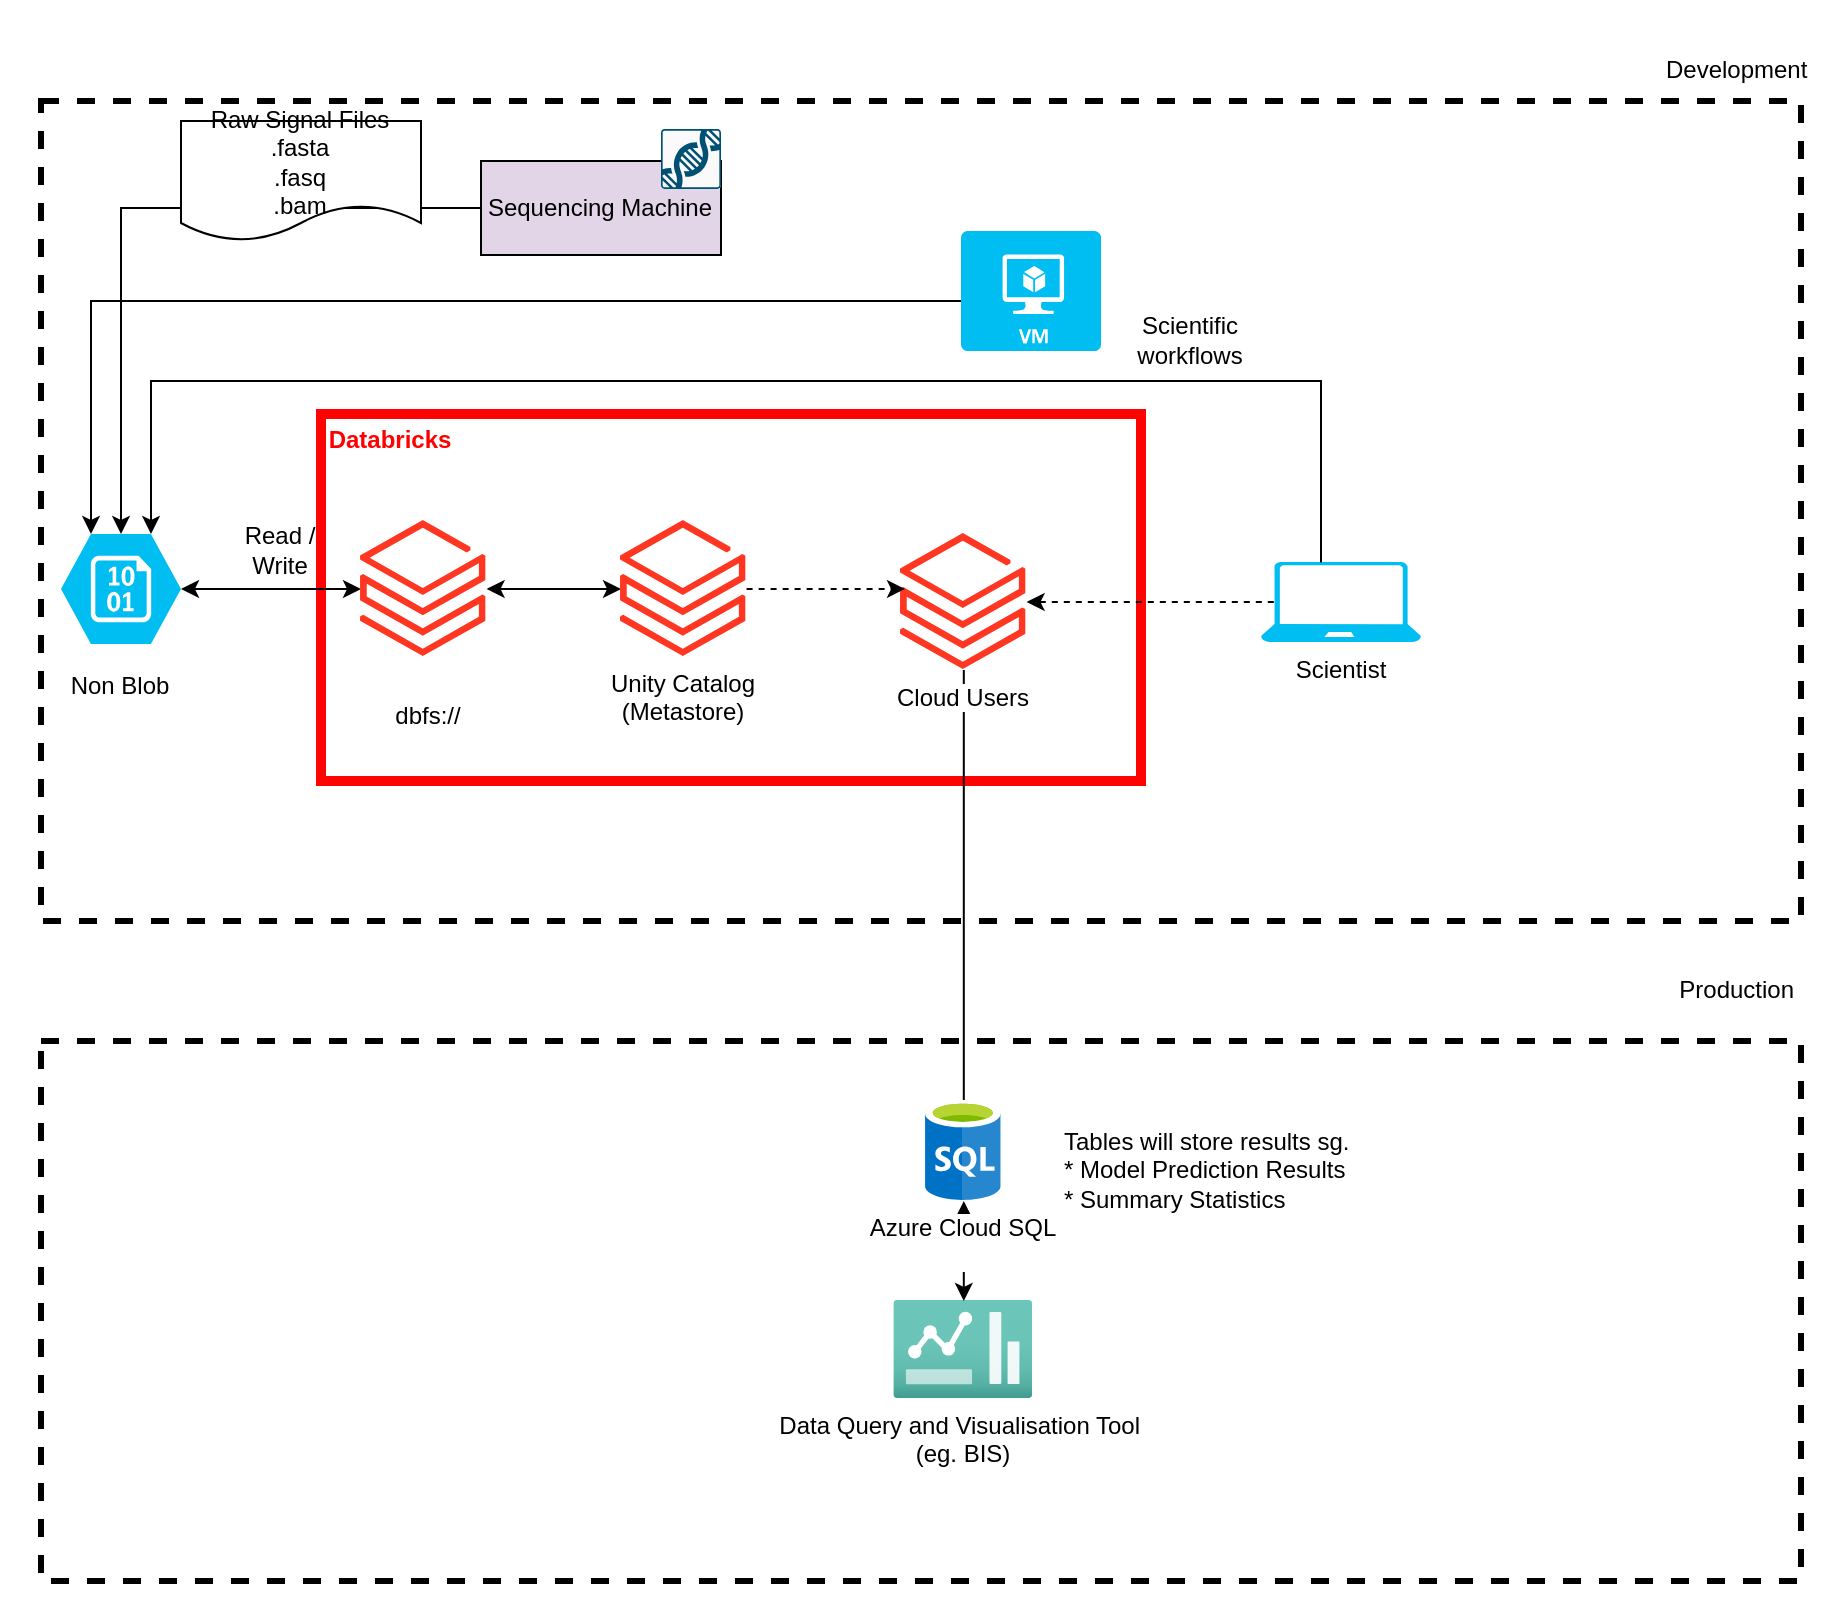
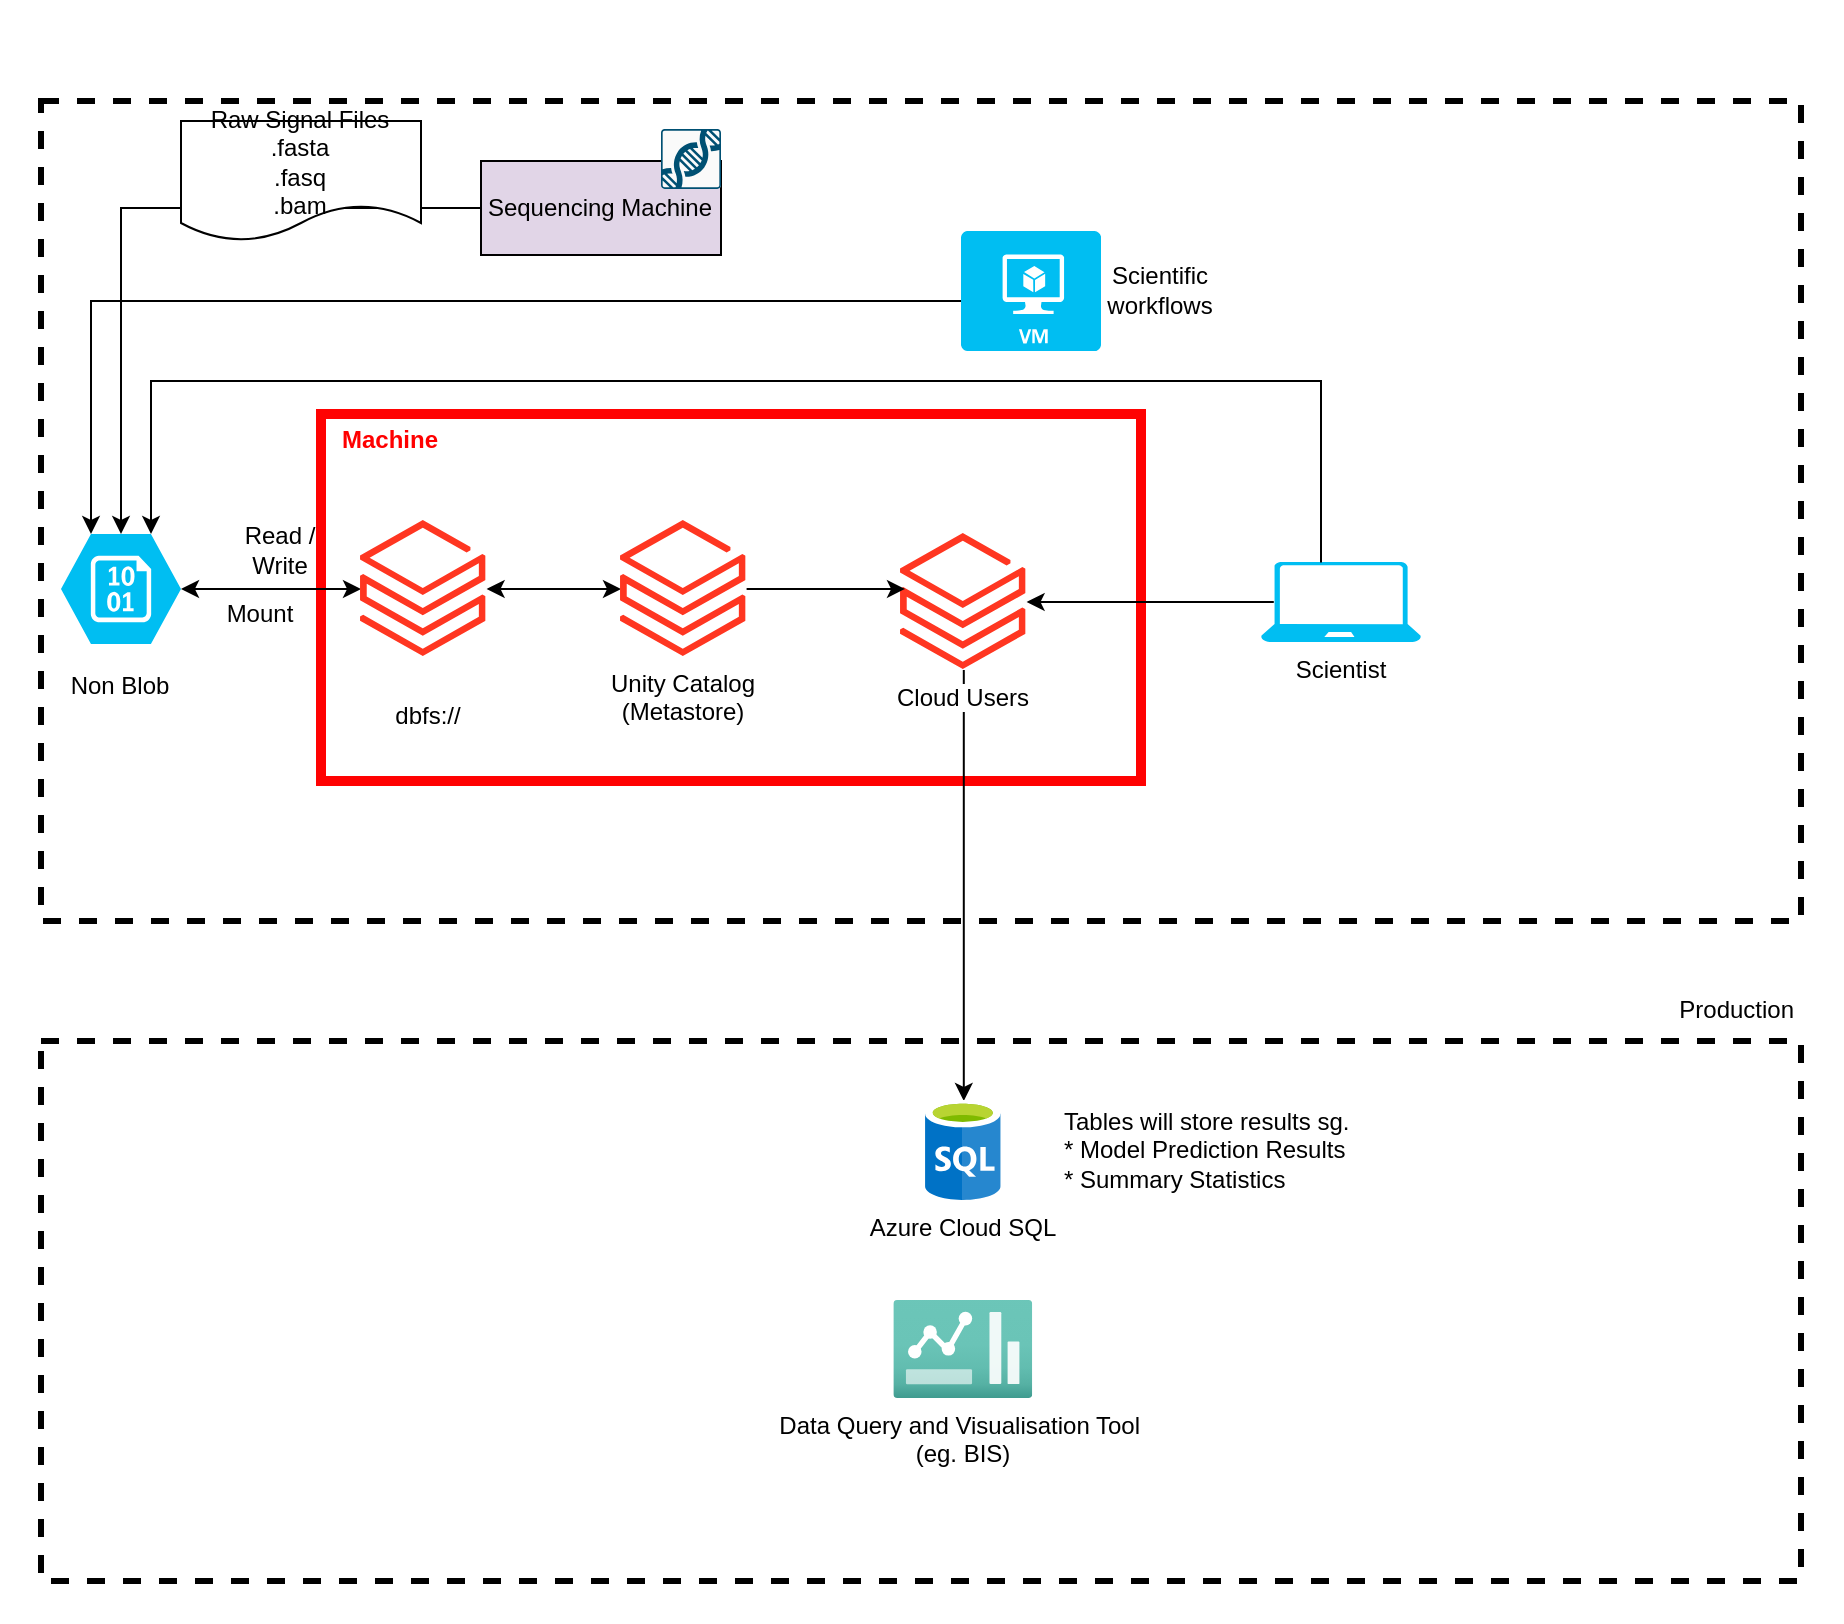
(1741, 71) -> none
(1191, 341) -> (1161, 291)
(391, 441) -> (391, 441)
(820, 589) -> (820, 589)
(1157, 602) -> (1157, 602)
none -> (261, 614)
(1741, 991) -> (1741, 1011)
(964, 1091) -> (964, 1086)
(1221, 1171) -> (1221, 1151)
(964, 1279) -> none
